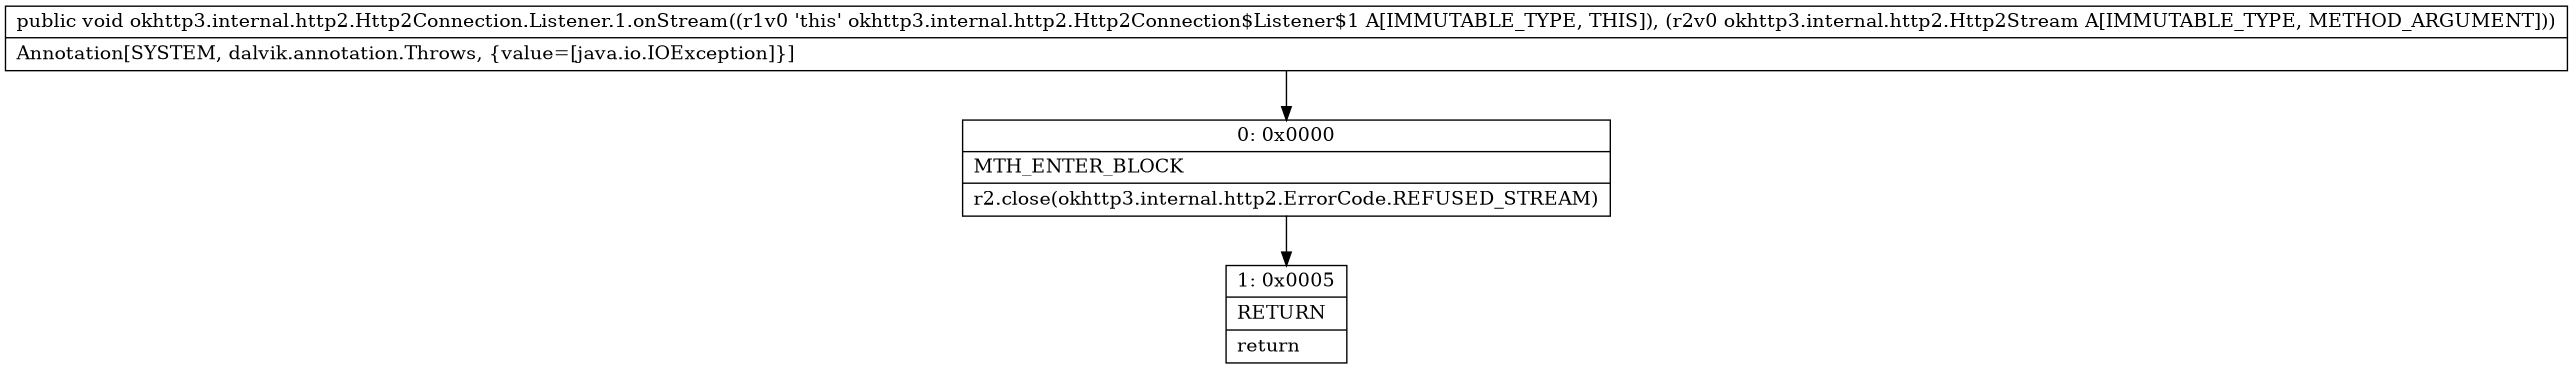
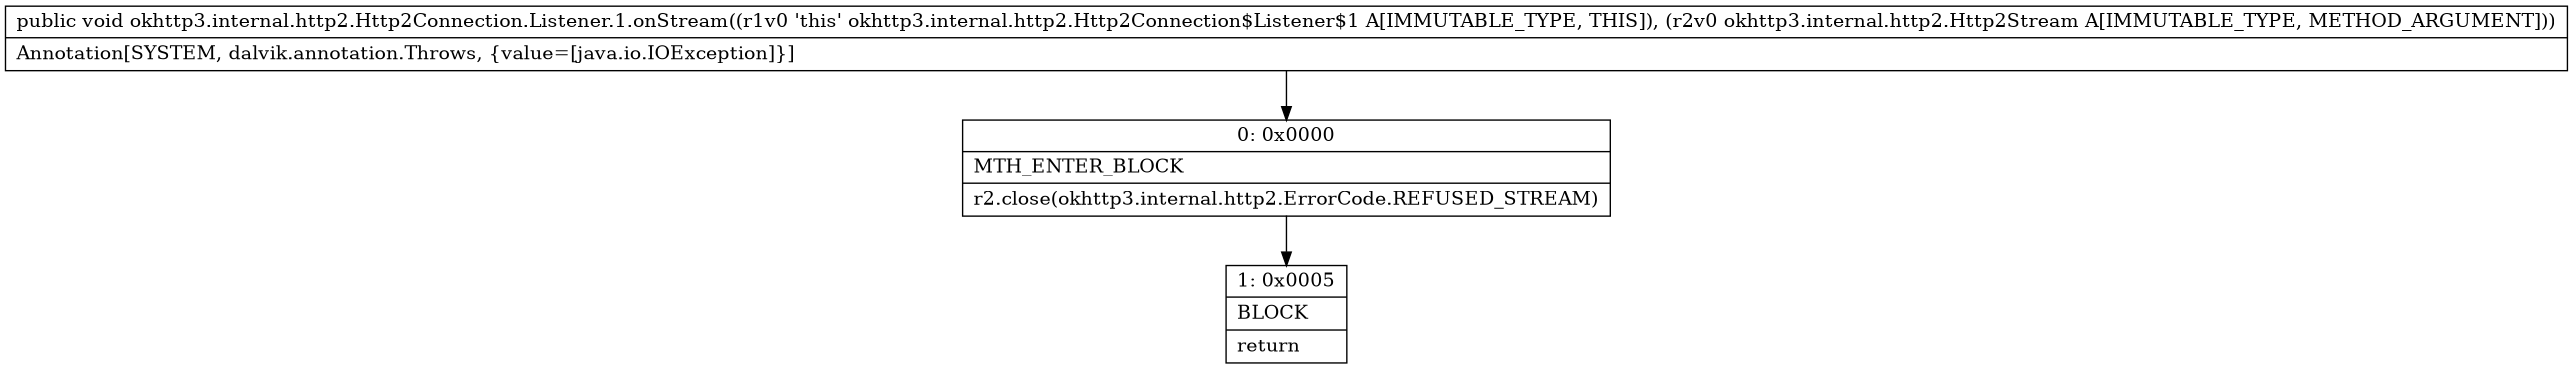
(1282, 313) -> (1273, 313)
